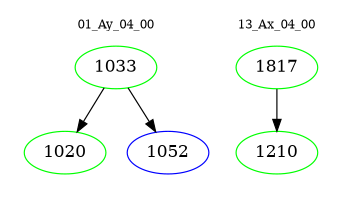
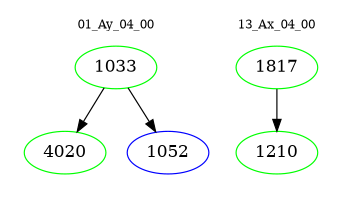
(65, 153) -> (65, 153)
